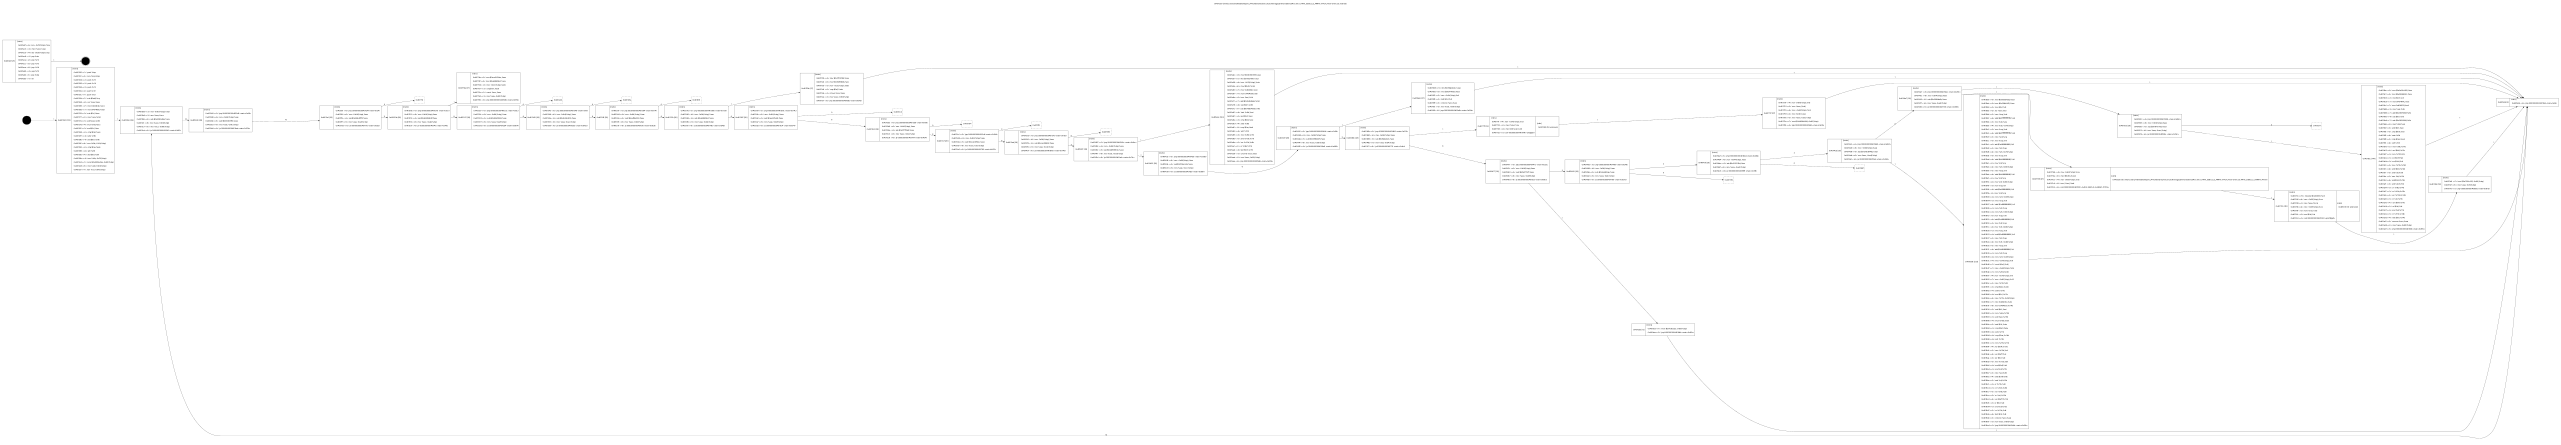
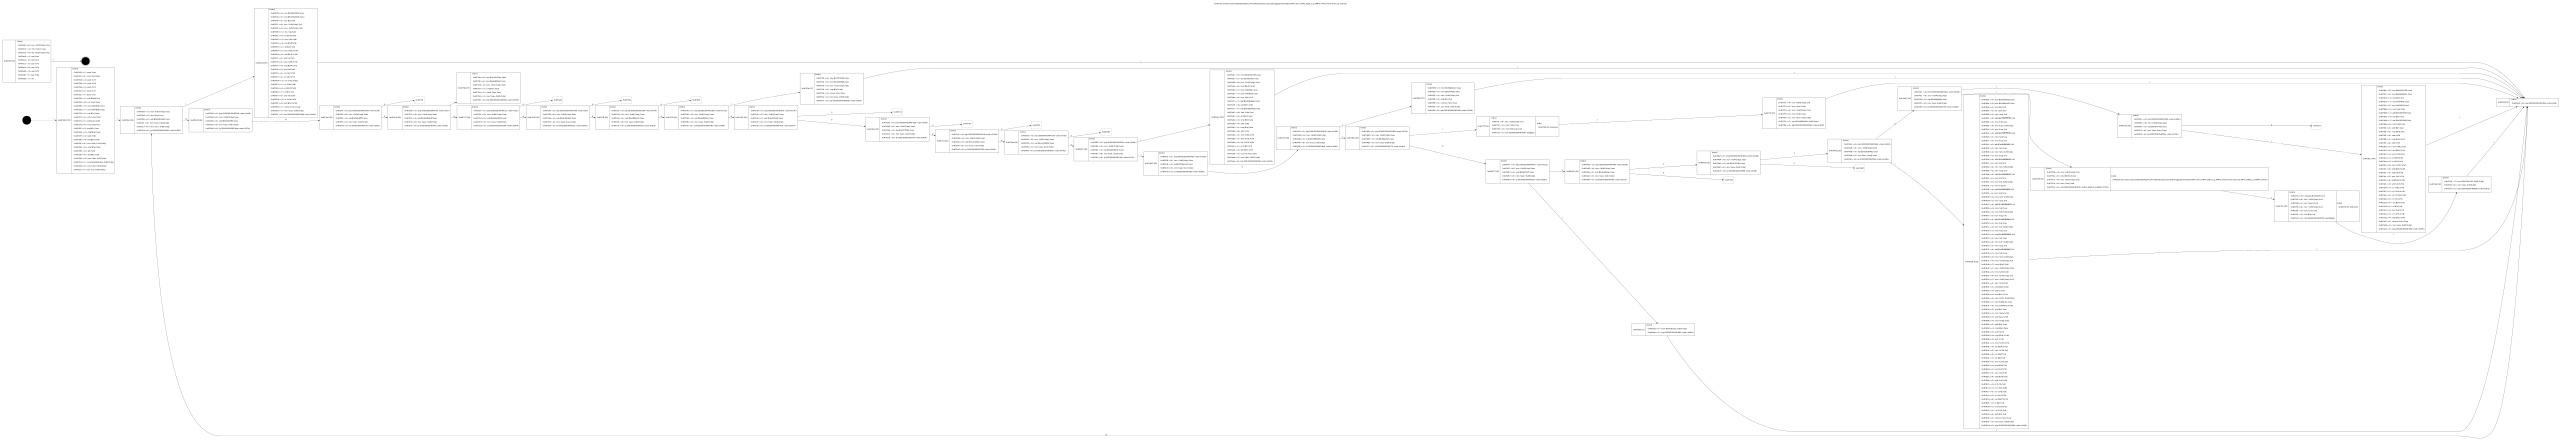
none -> (286, 63)
